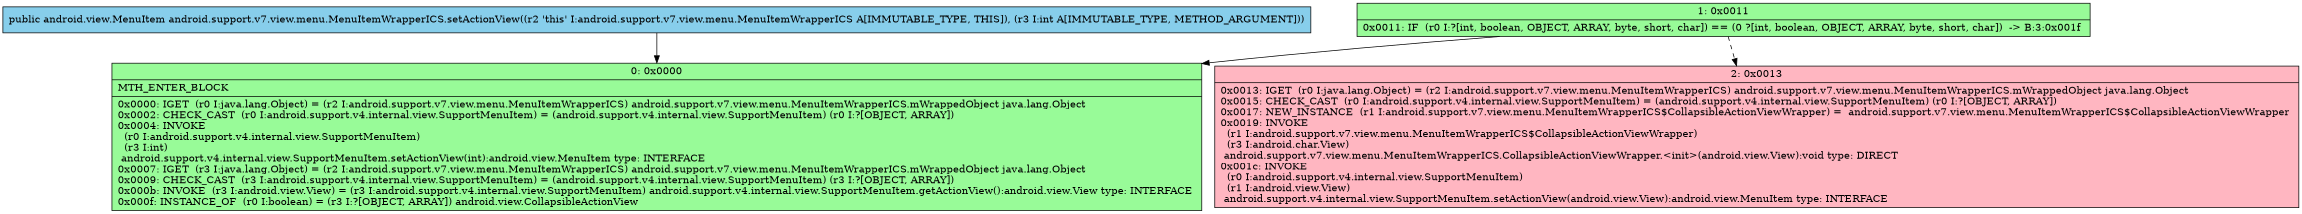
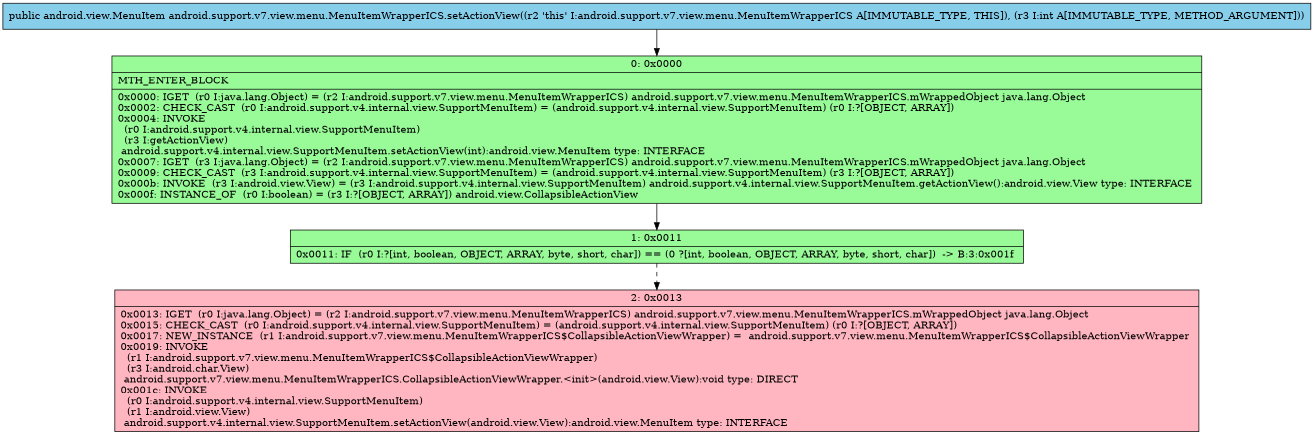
(1354, 49) -> (657, 213)
(143, 148) -> (173, 140)
